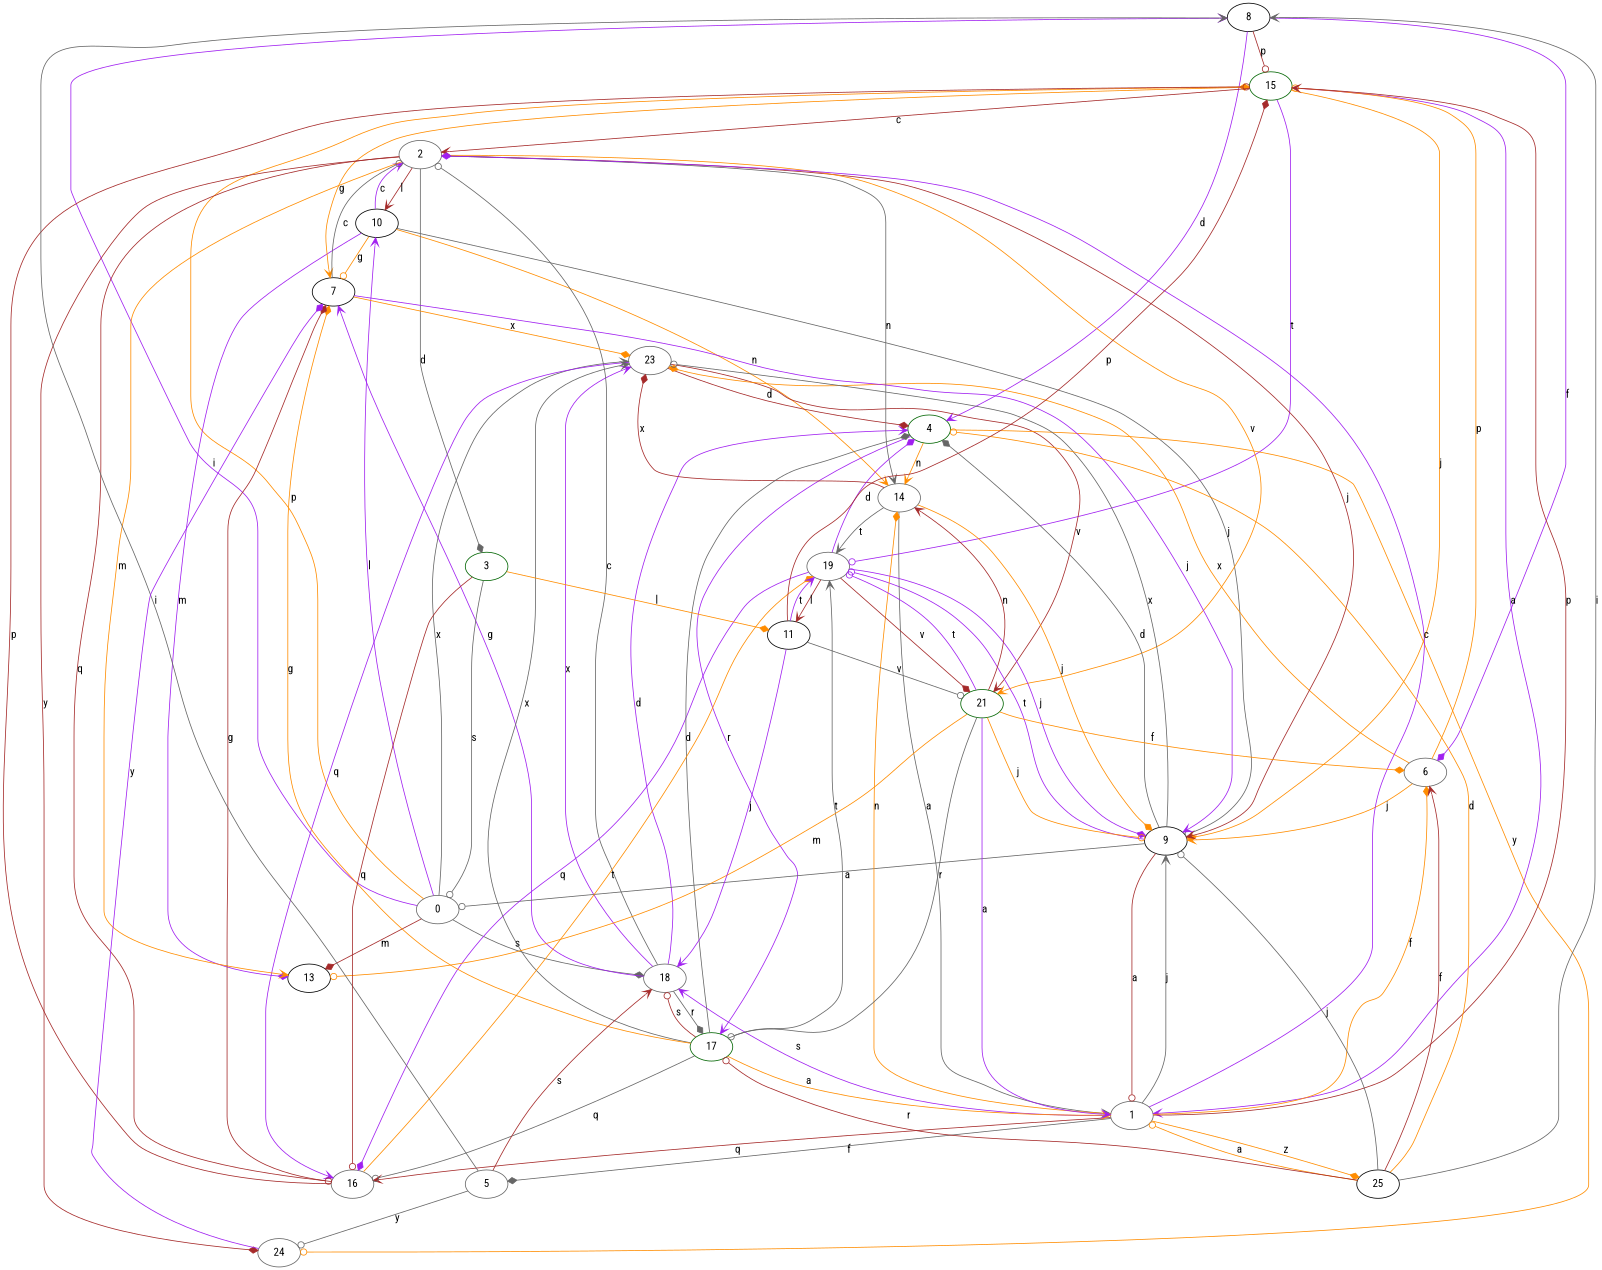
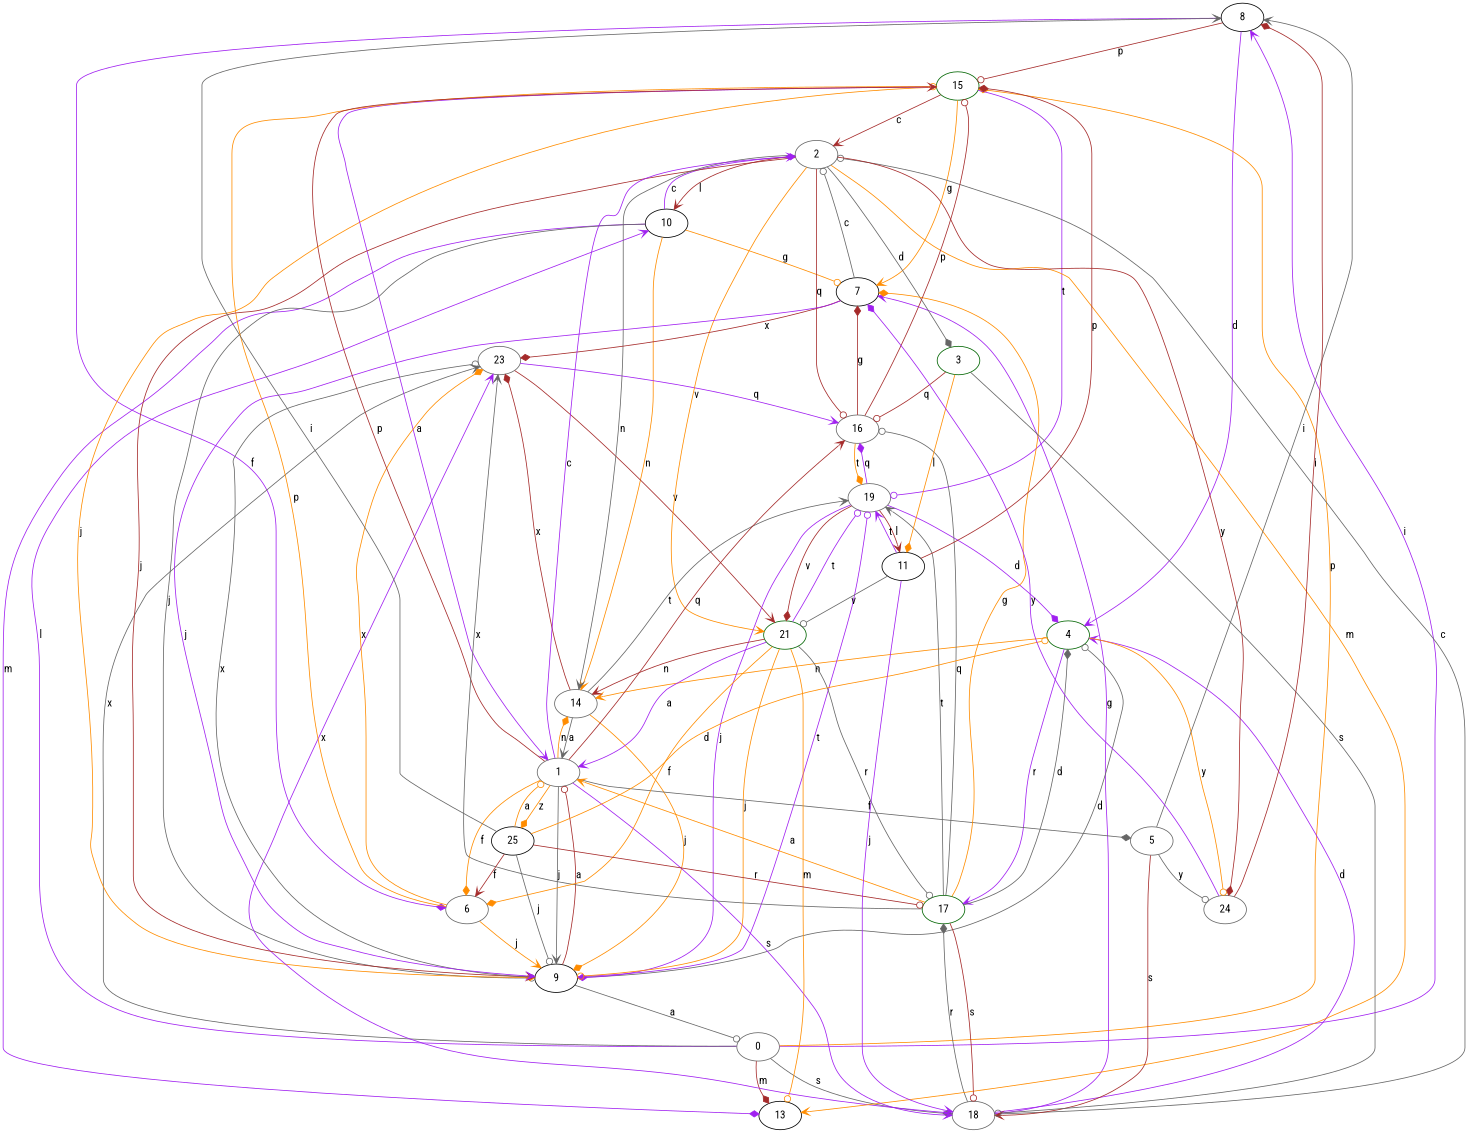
(487, 325) -> (687, 336)
(781, 404) -> none
none -> (1315, 455)
(1115, 607) -> (928, 934)
(472, 738) -> (1375, 821)
